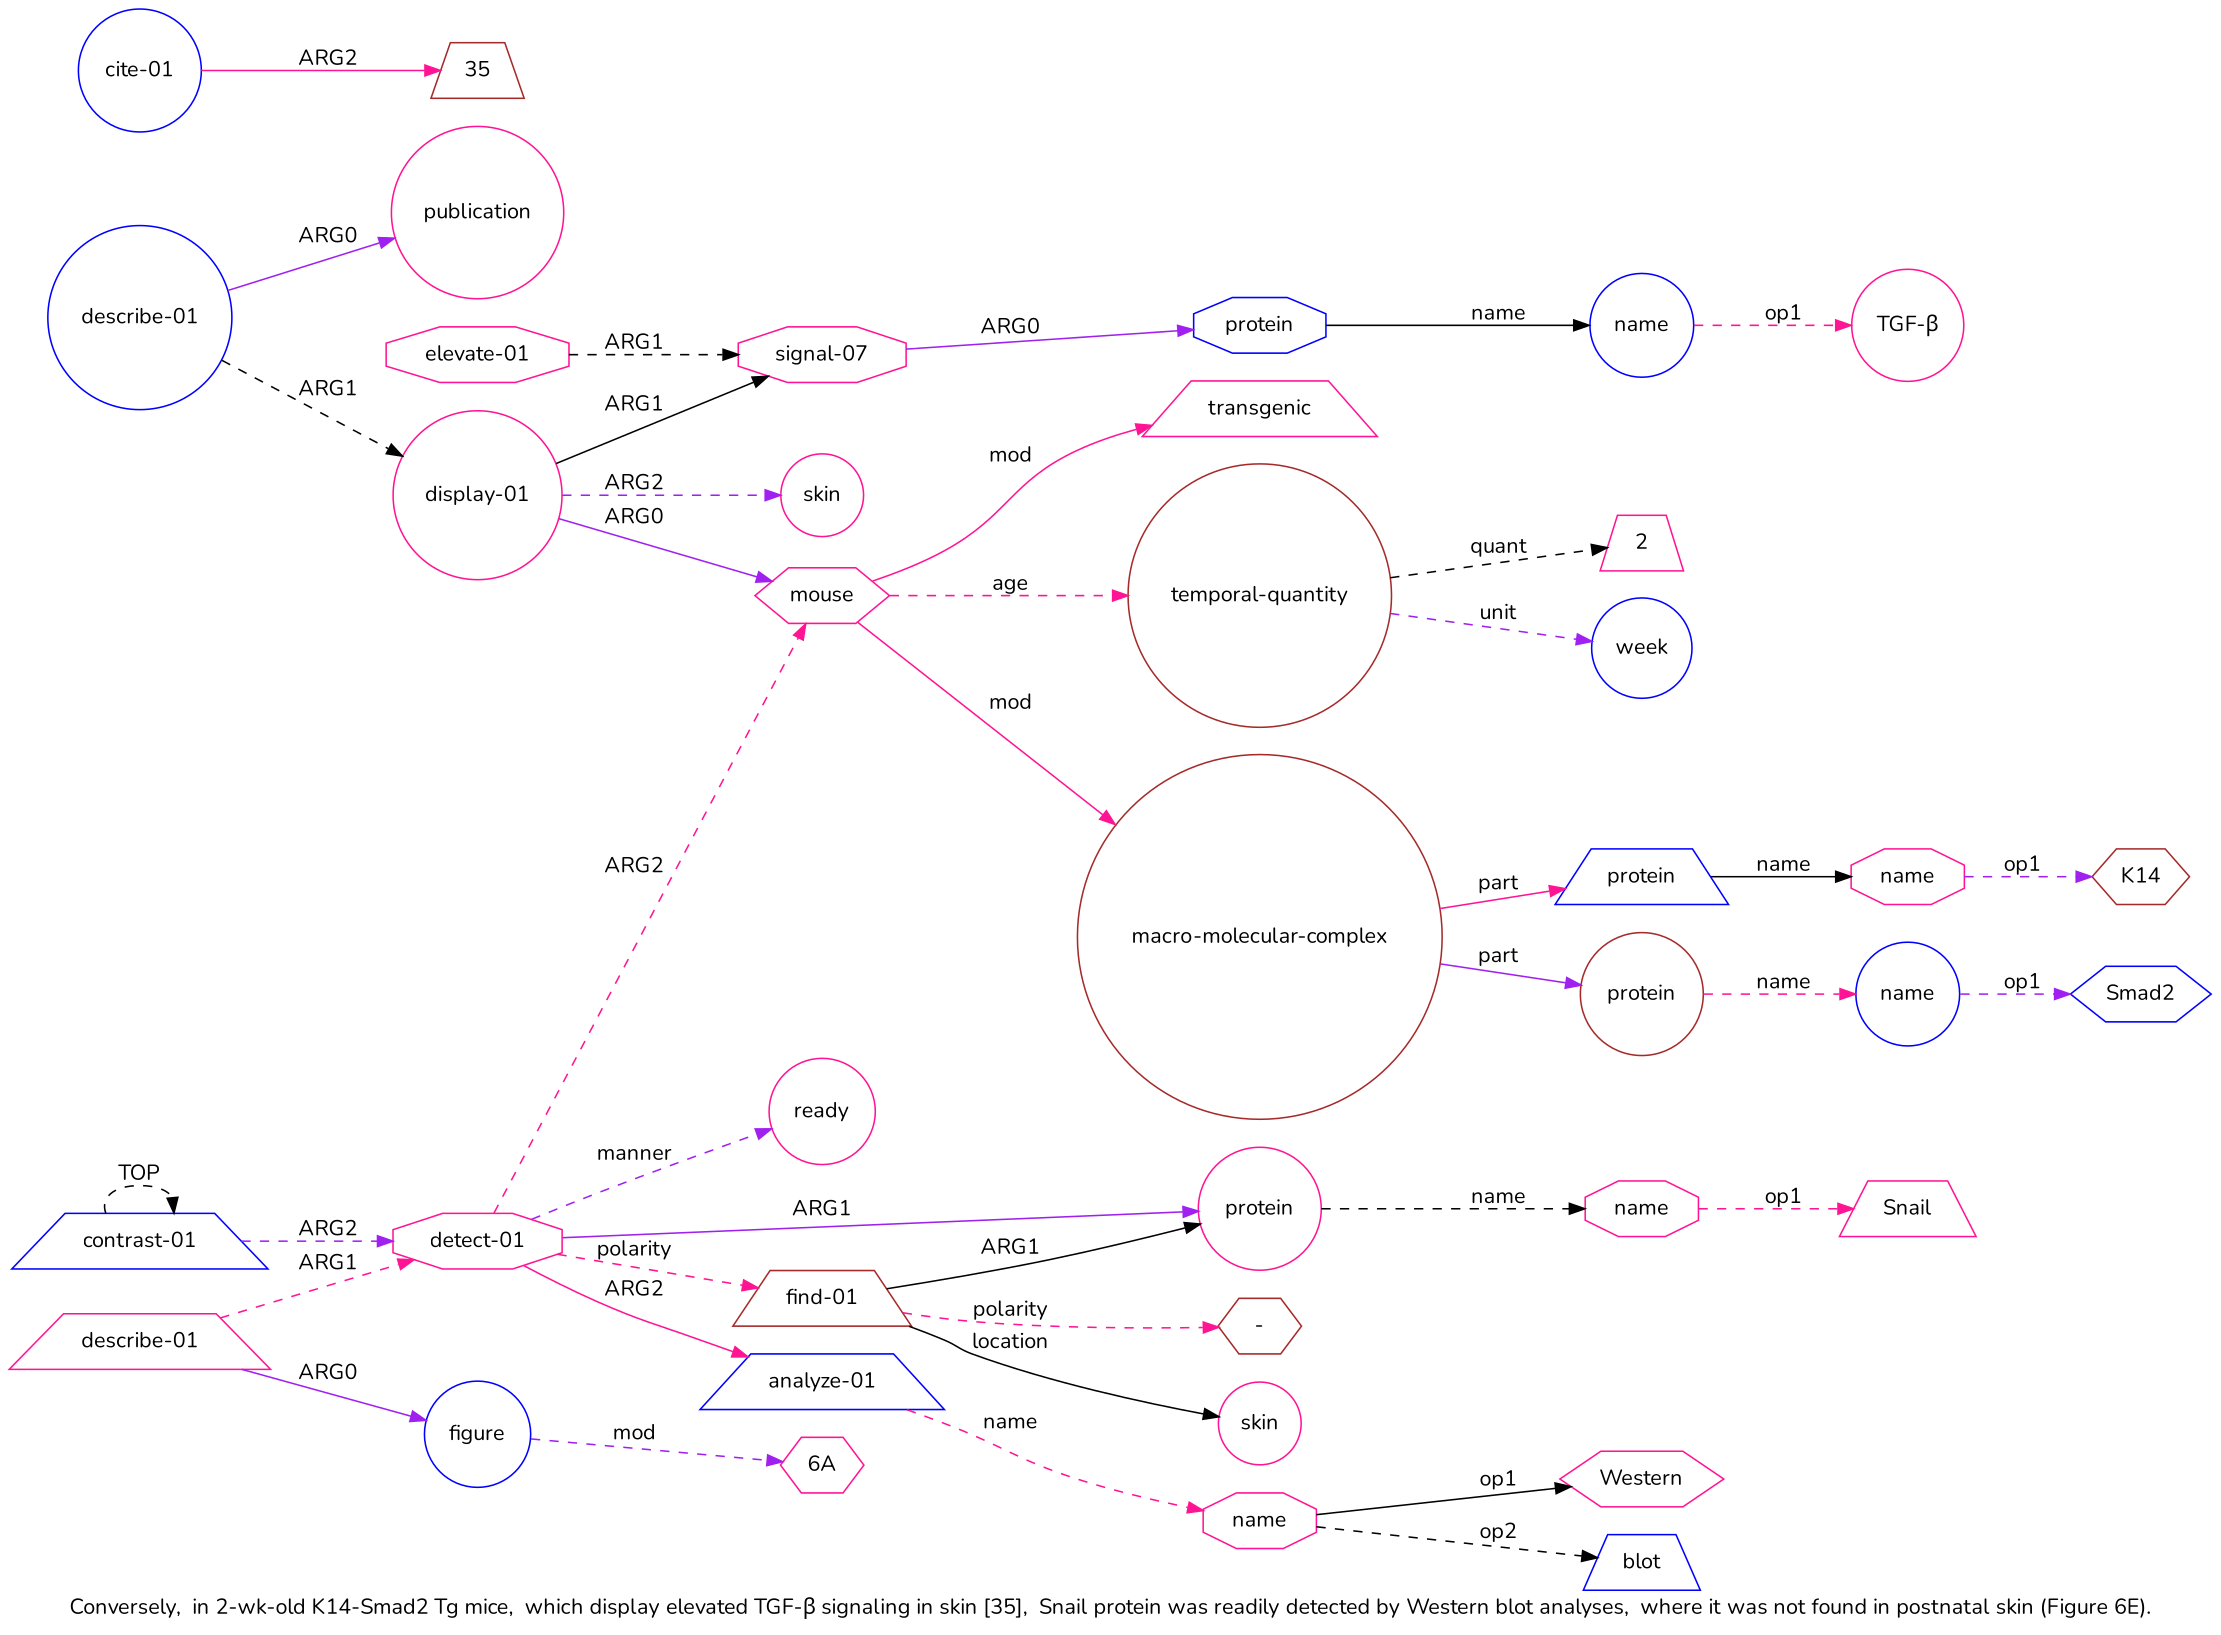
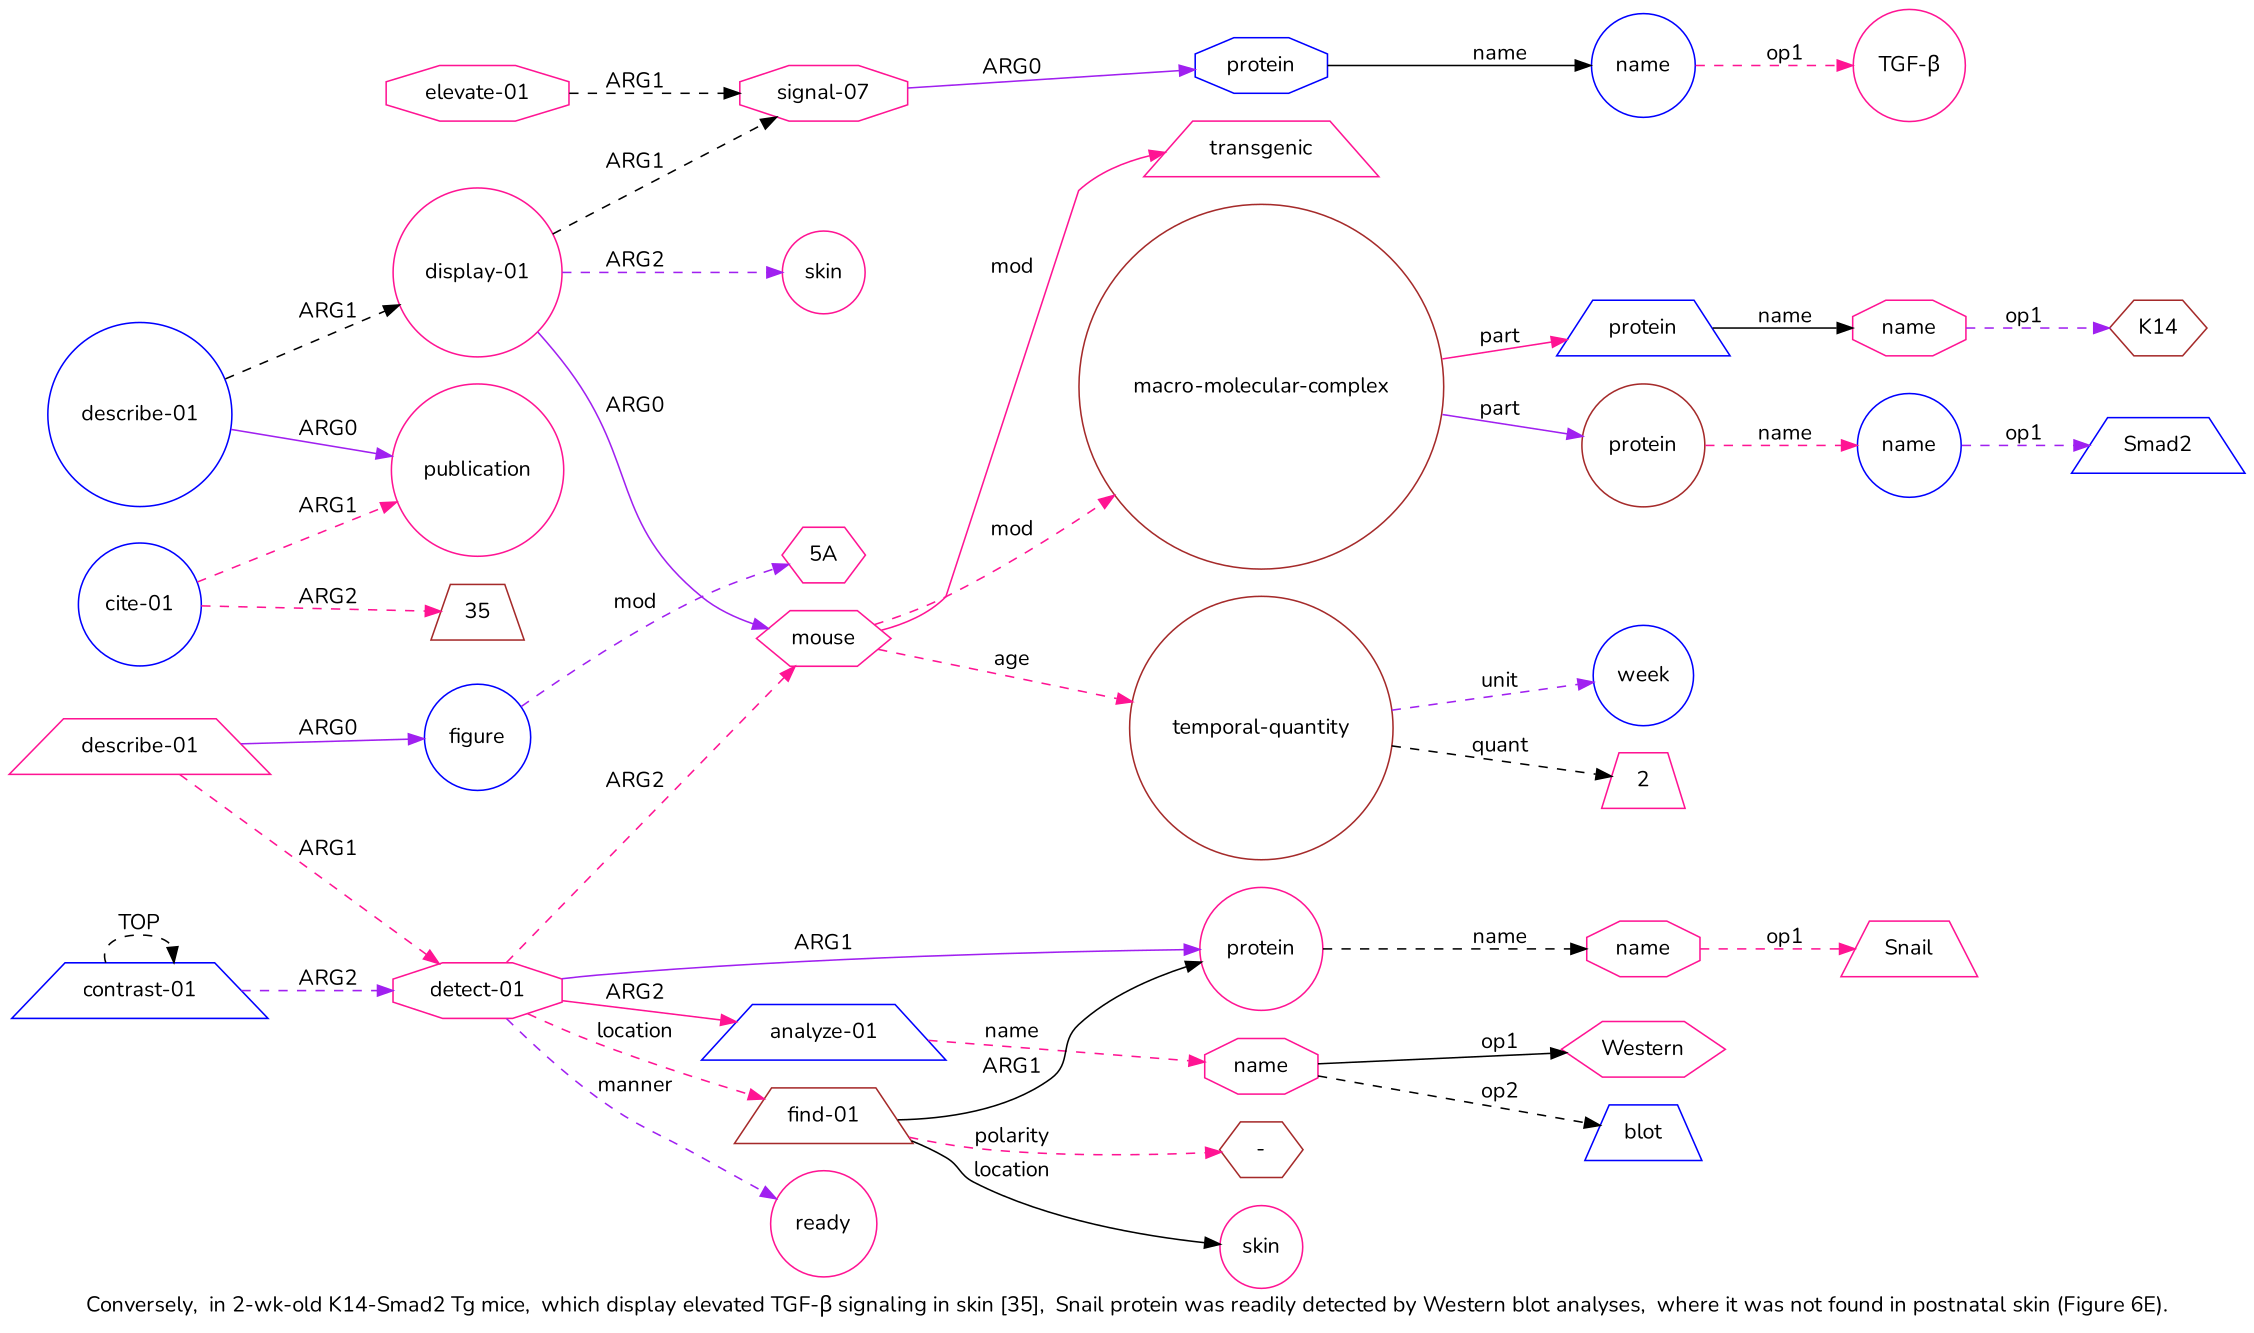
(313, 70) -> (313, 608)
(655, 423) -> (658, 179)
none -> (290, 545)
(980, 719) -> (992, 572)
(2141, 994) -> (2158, 445)
(634, 1250) -> (635, 1032)
(822, 1465) -> (824, 555)
